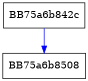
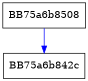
(44, 37) -> (44, 37)
